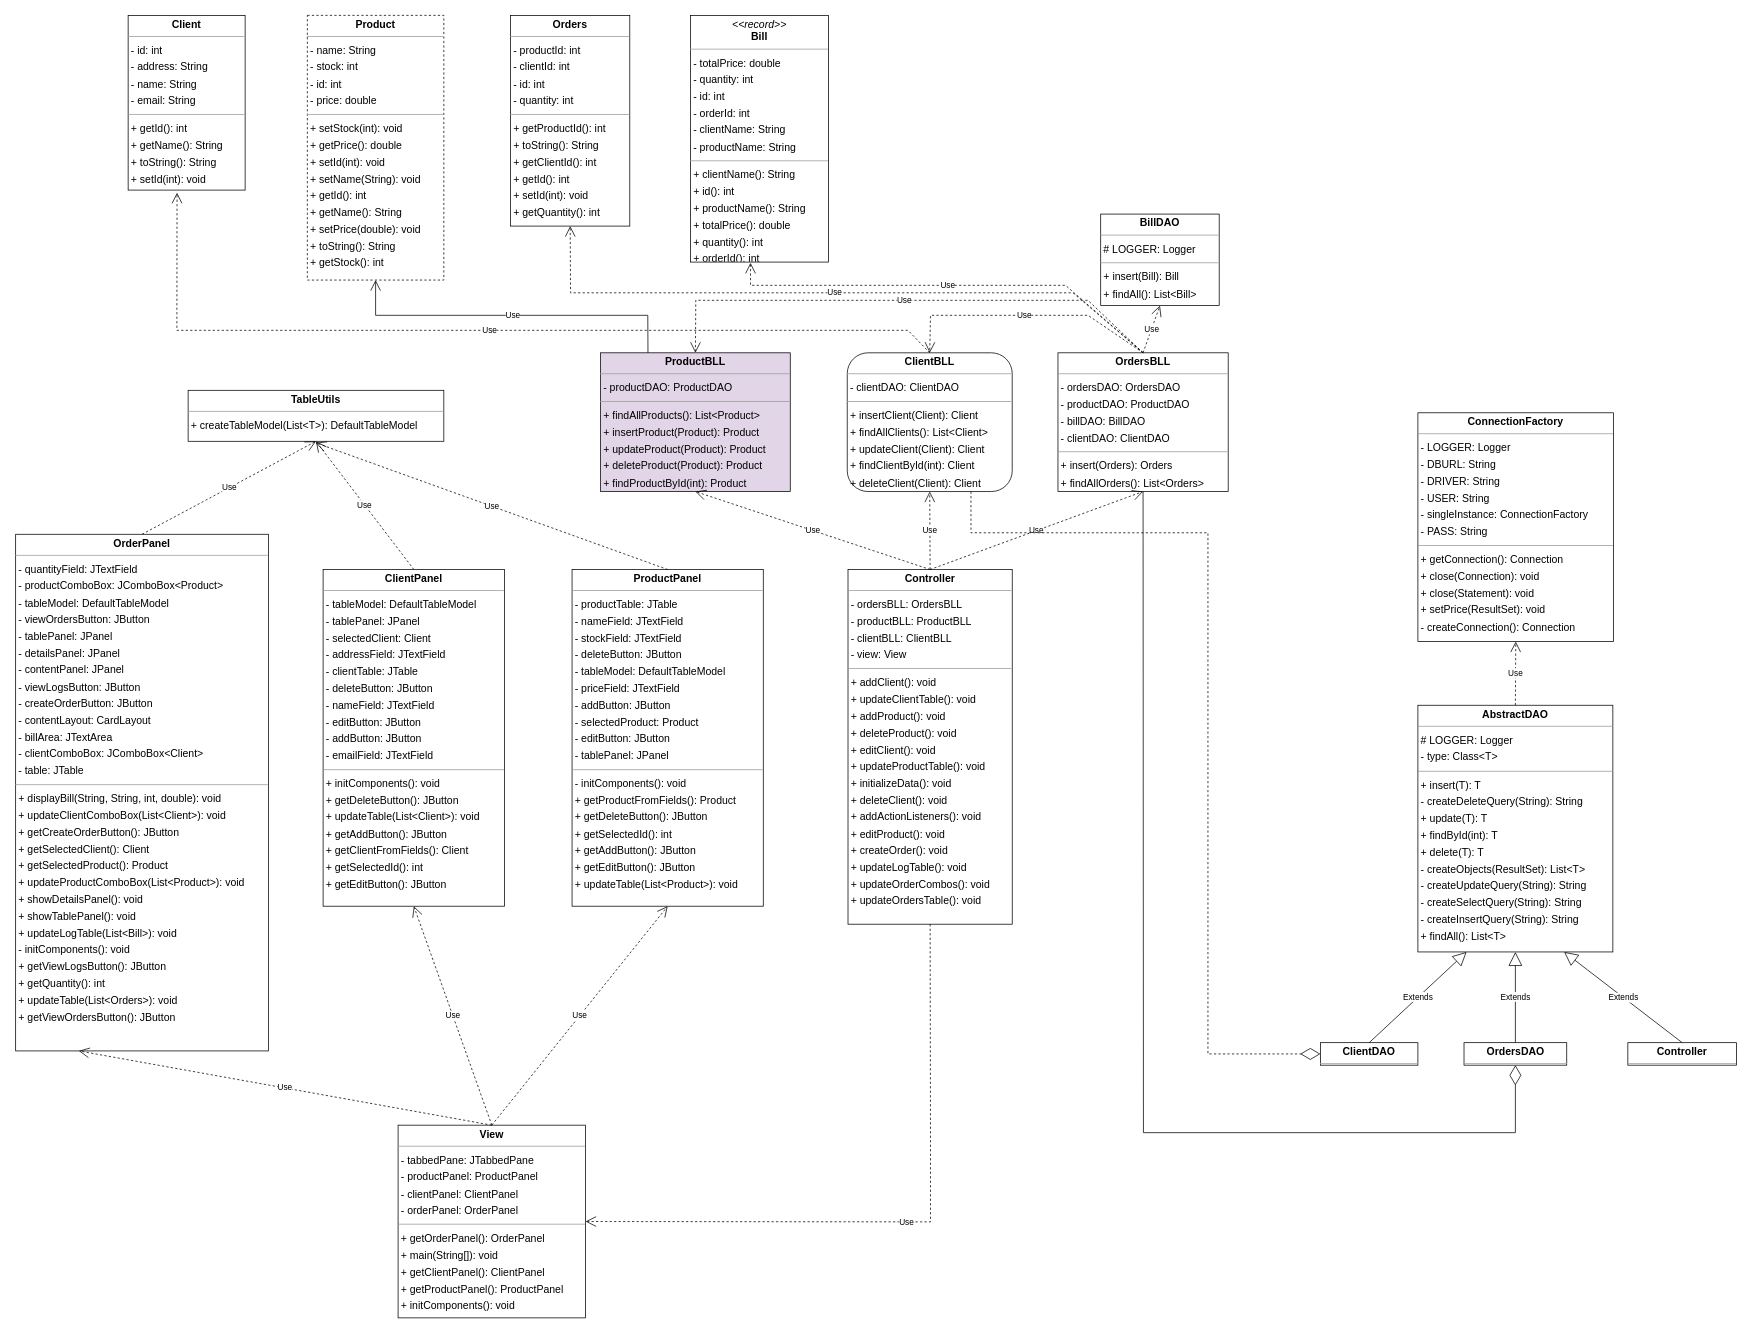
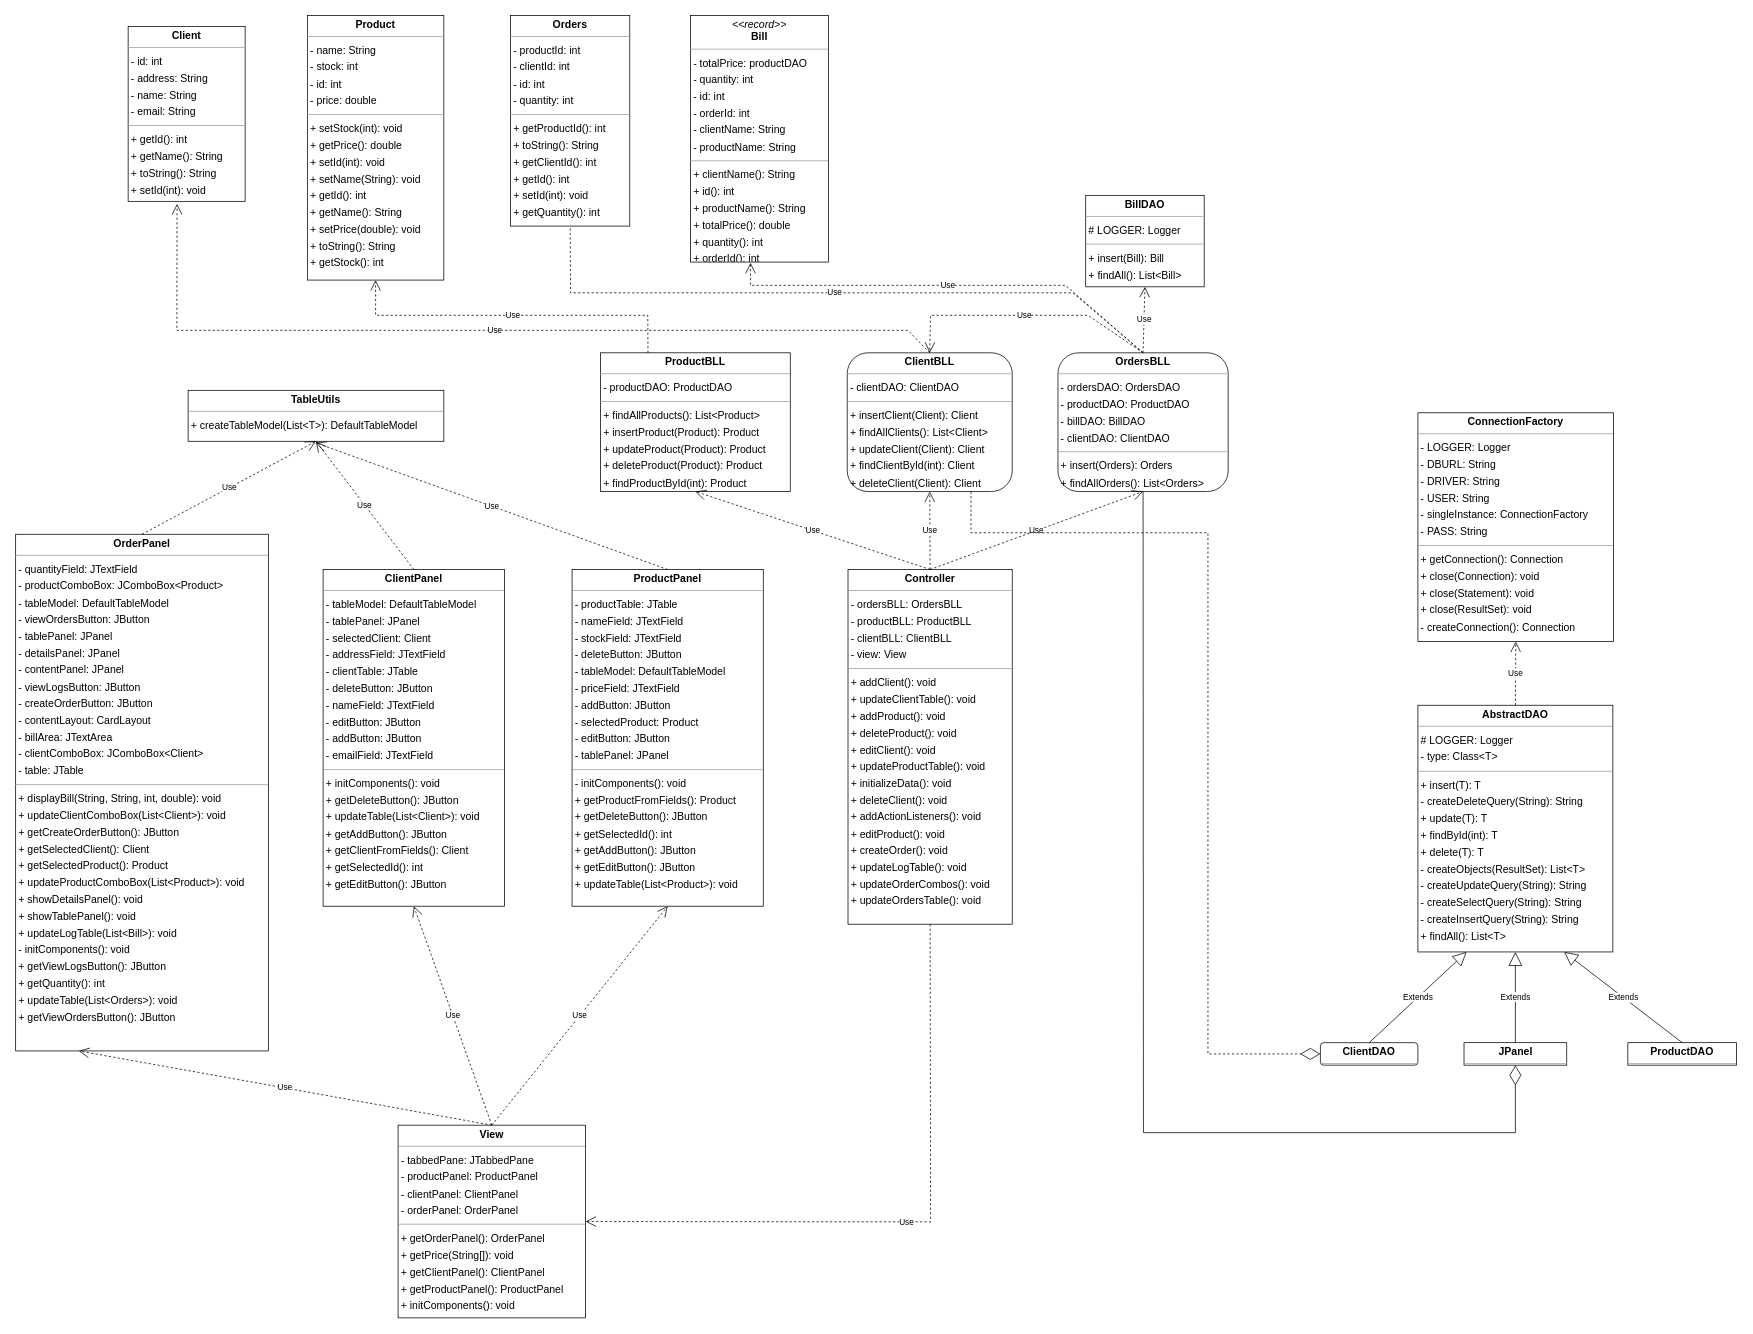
(186, 103) -> (186, 114)
(753, 104) -> (754, 104)
(375, 148) -> (375, 148)
(570, 231) -> (570, 230)
(1160, 260) -> (1145, 241)
(862, 300) -> none
(601, 315) -> (601, 315)
(695, 422) -> (695, 422)
(1143, 422) -> (1143, 422)
(1513, 488) -> (1513, 488)
(1491, 1049) -> (1481, 1049)
(1655, 1049) -> (1657, 1049)
(1369, 1054) -> (1369, 1054)
(488, 1188) -> (488, 1188)
